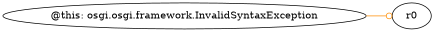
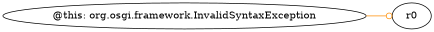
(185, 16) -> (185, 16)
